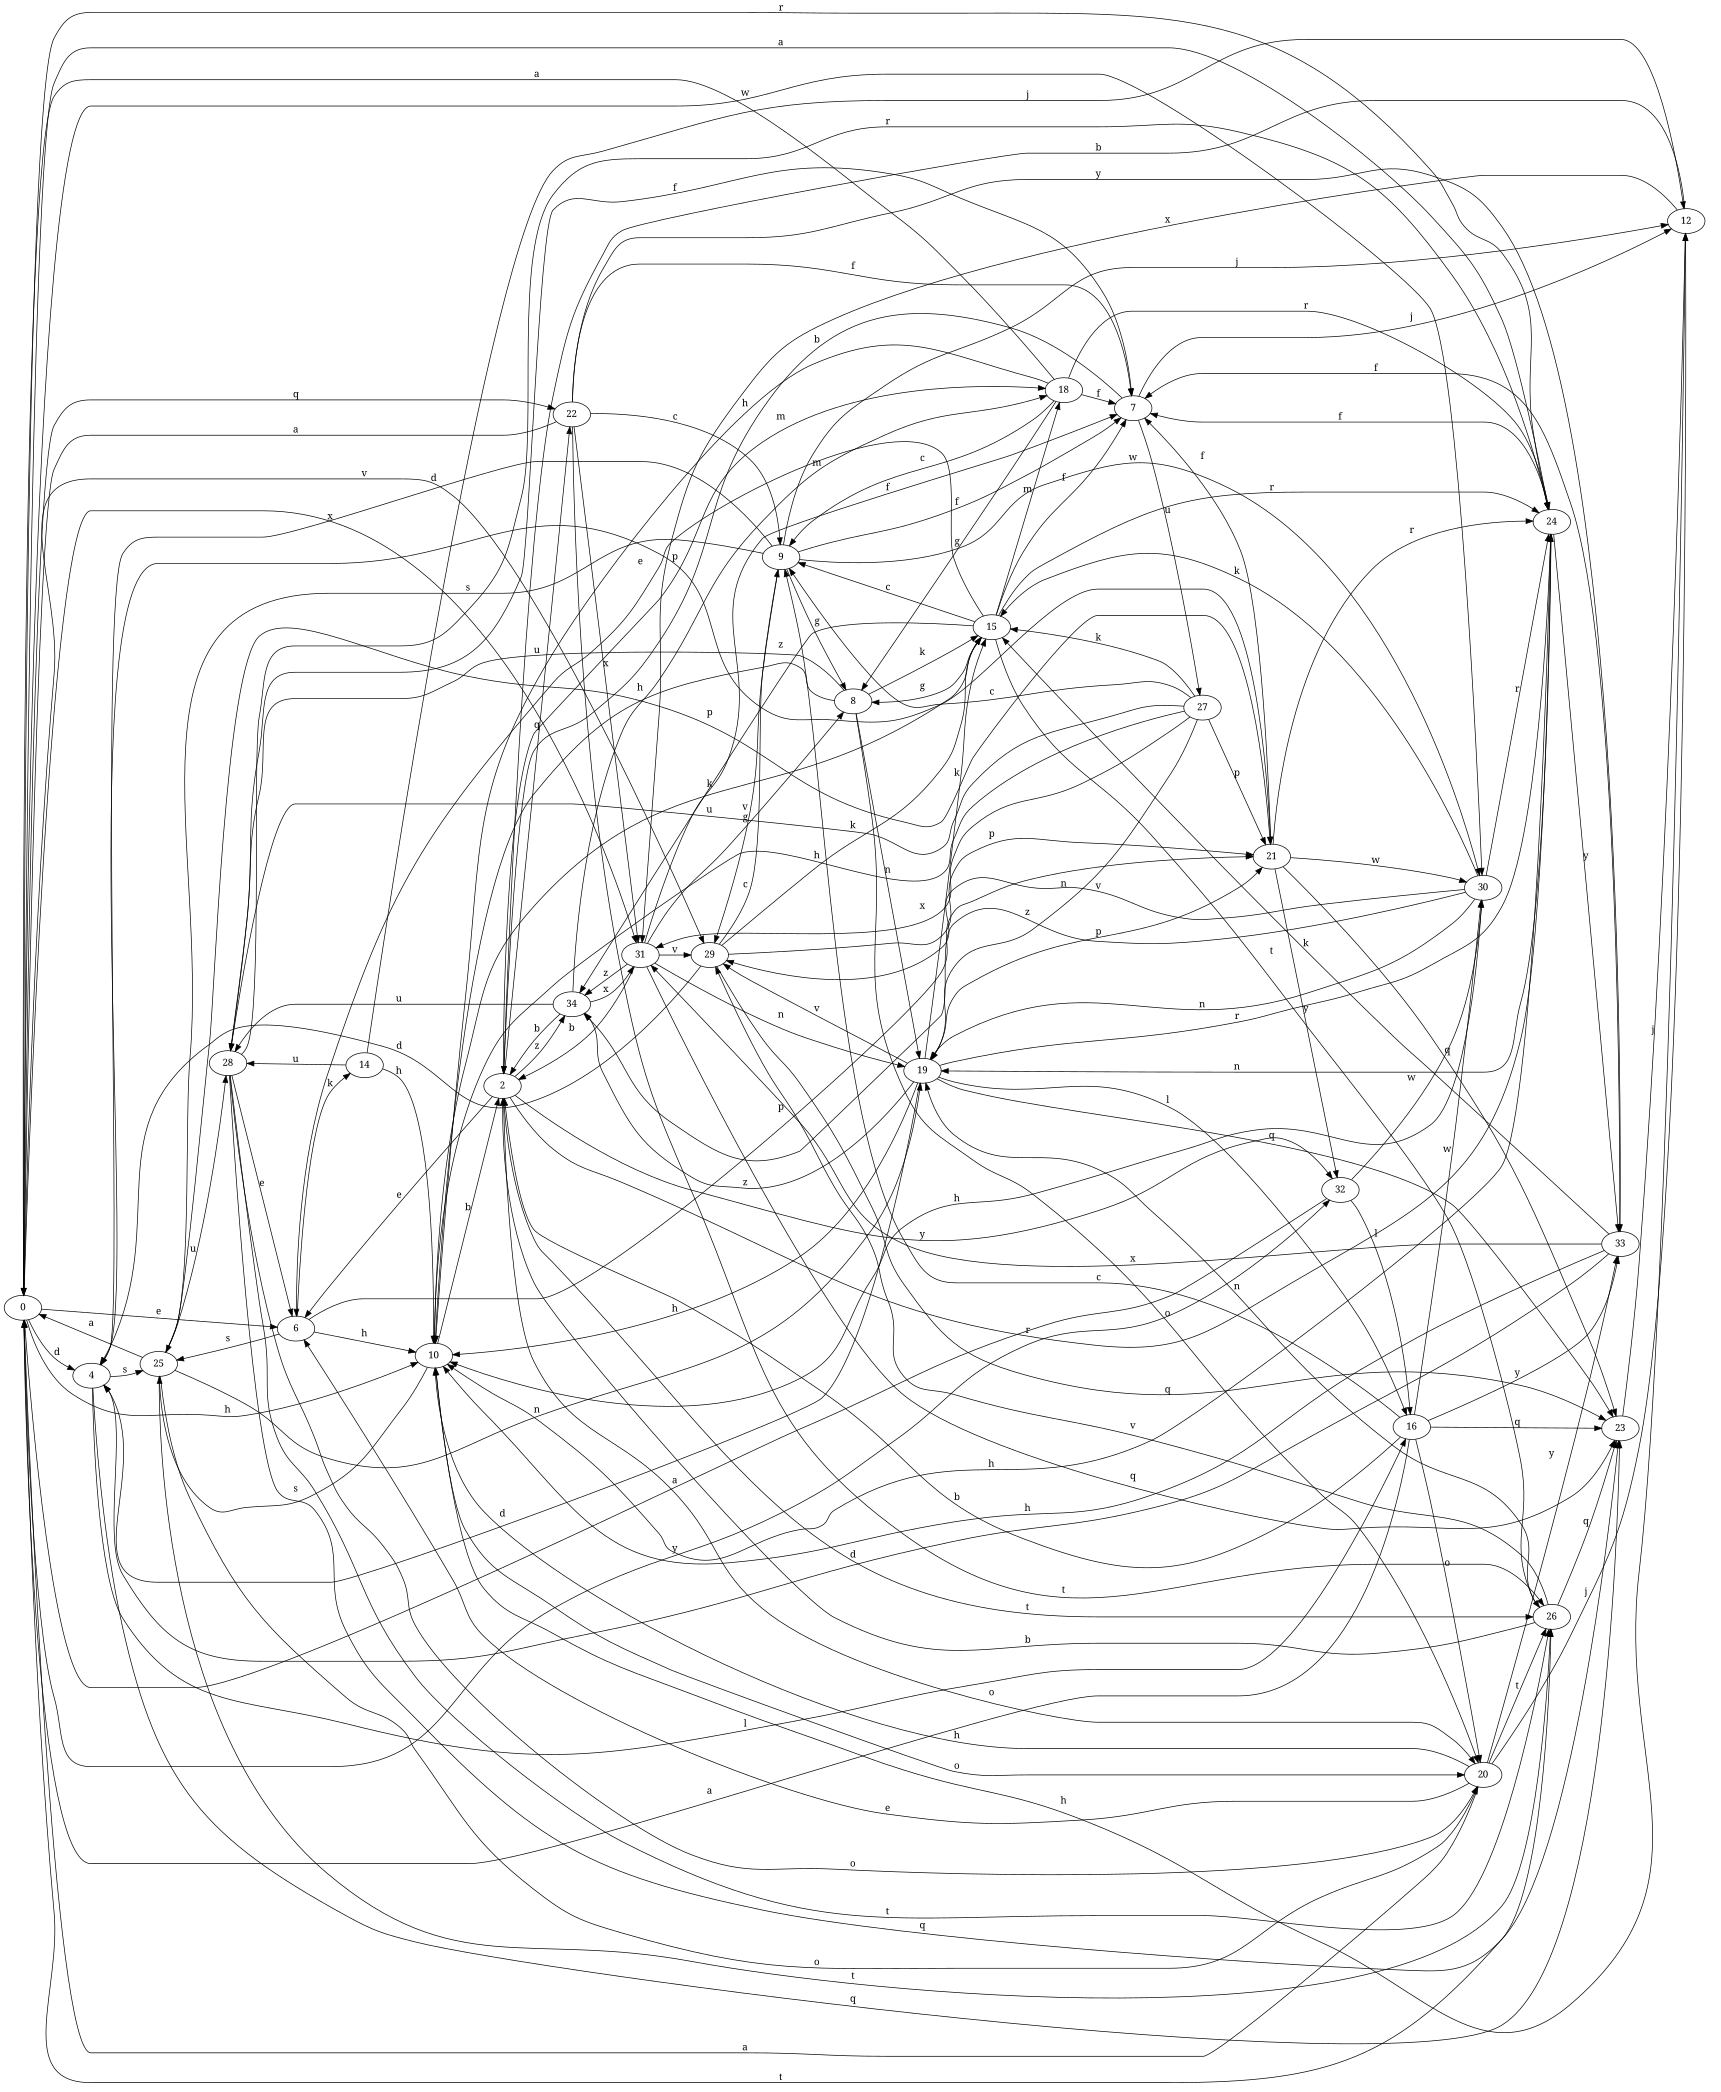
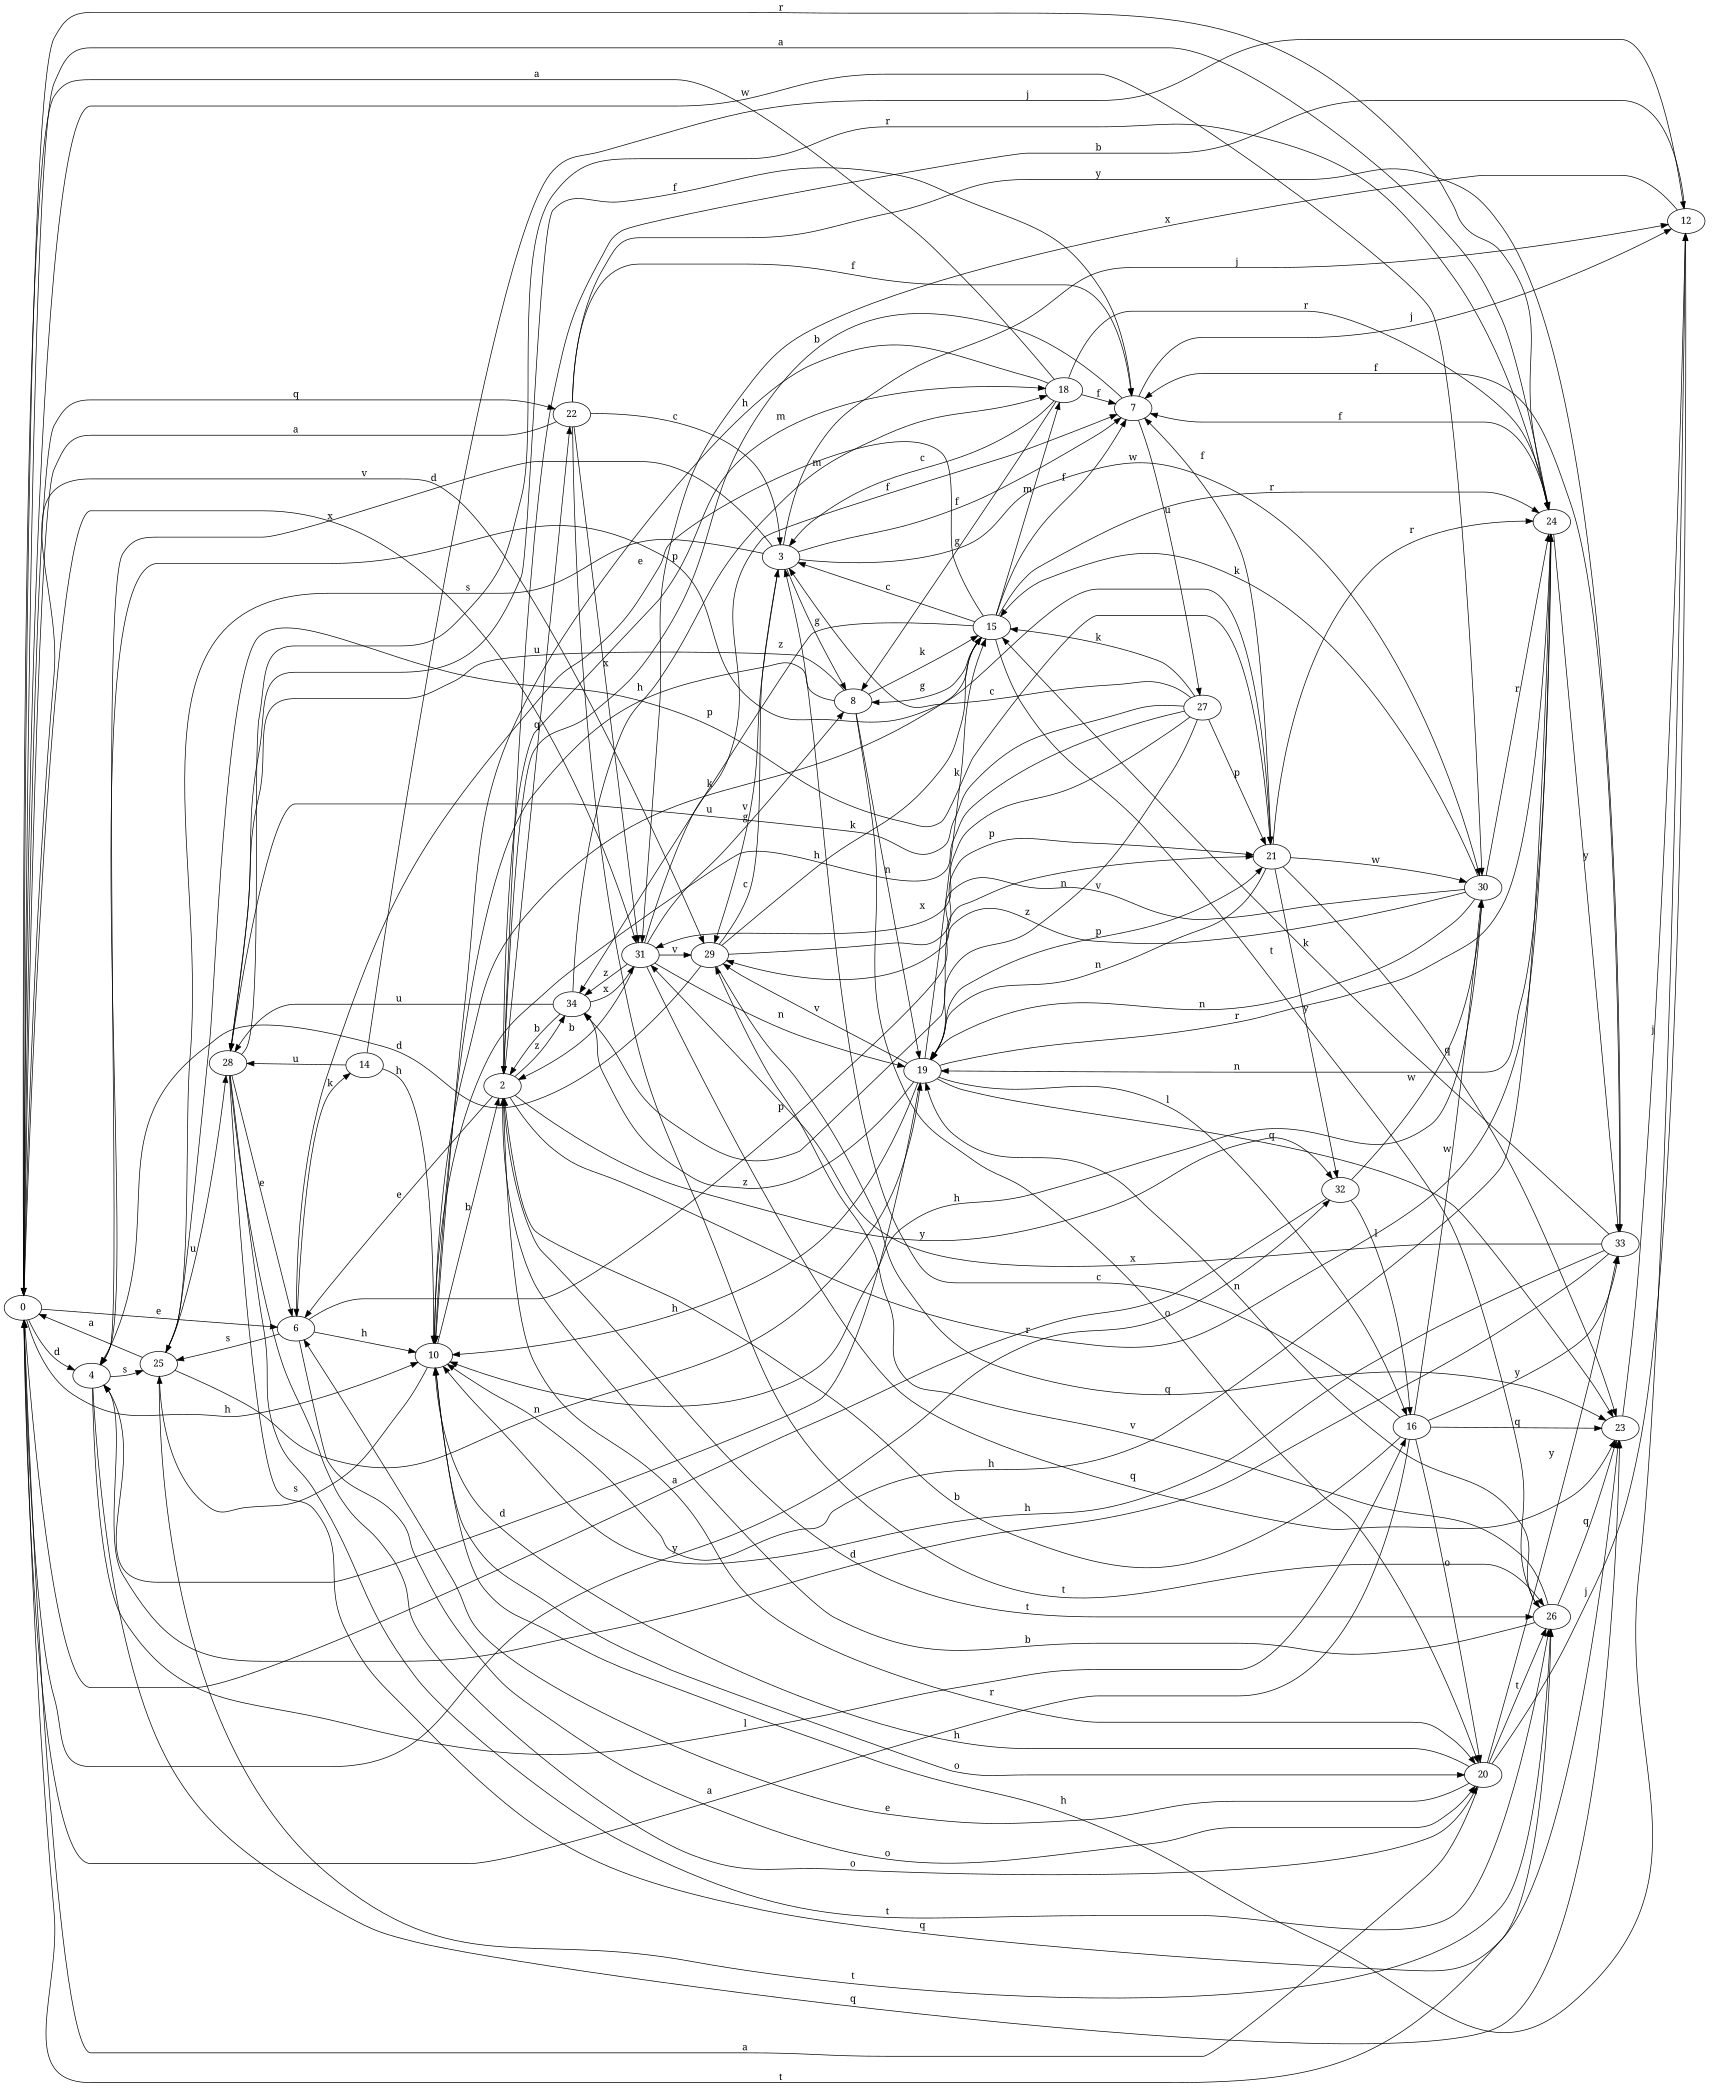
(781, 557) -> (781, 557)
none -> (1099, 971)
(992, 1693) -> (992, 1693)
(699, 1953) -> (771, 1829)
